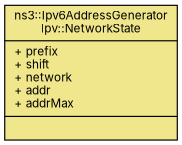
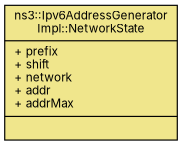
(91, 29) -> (91, 29)
